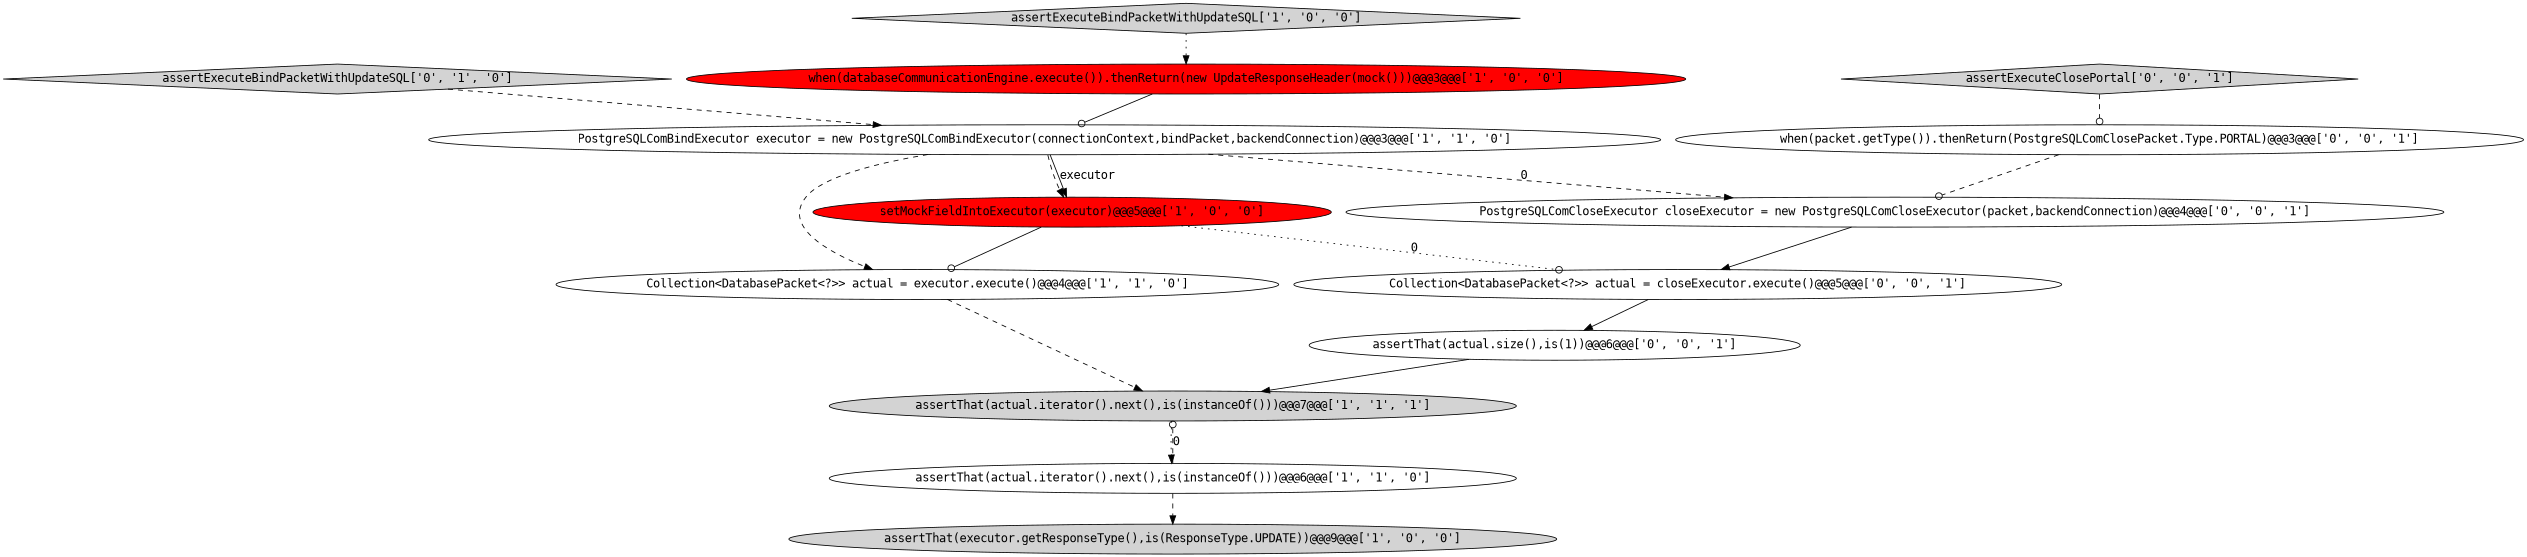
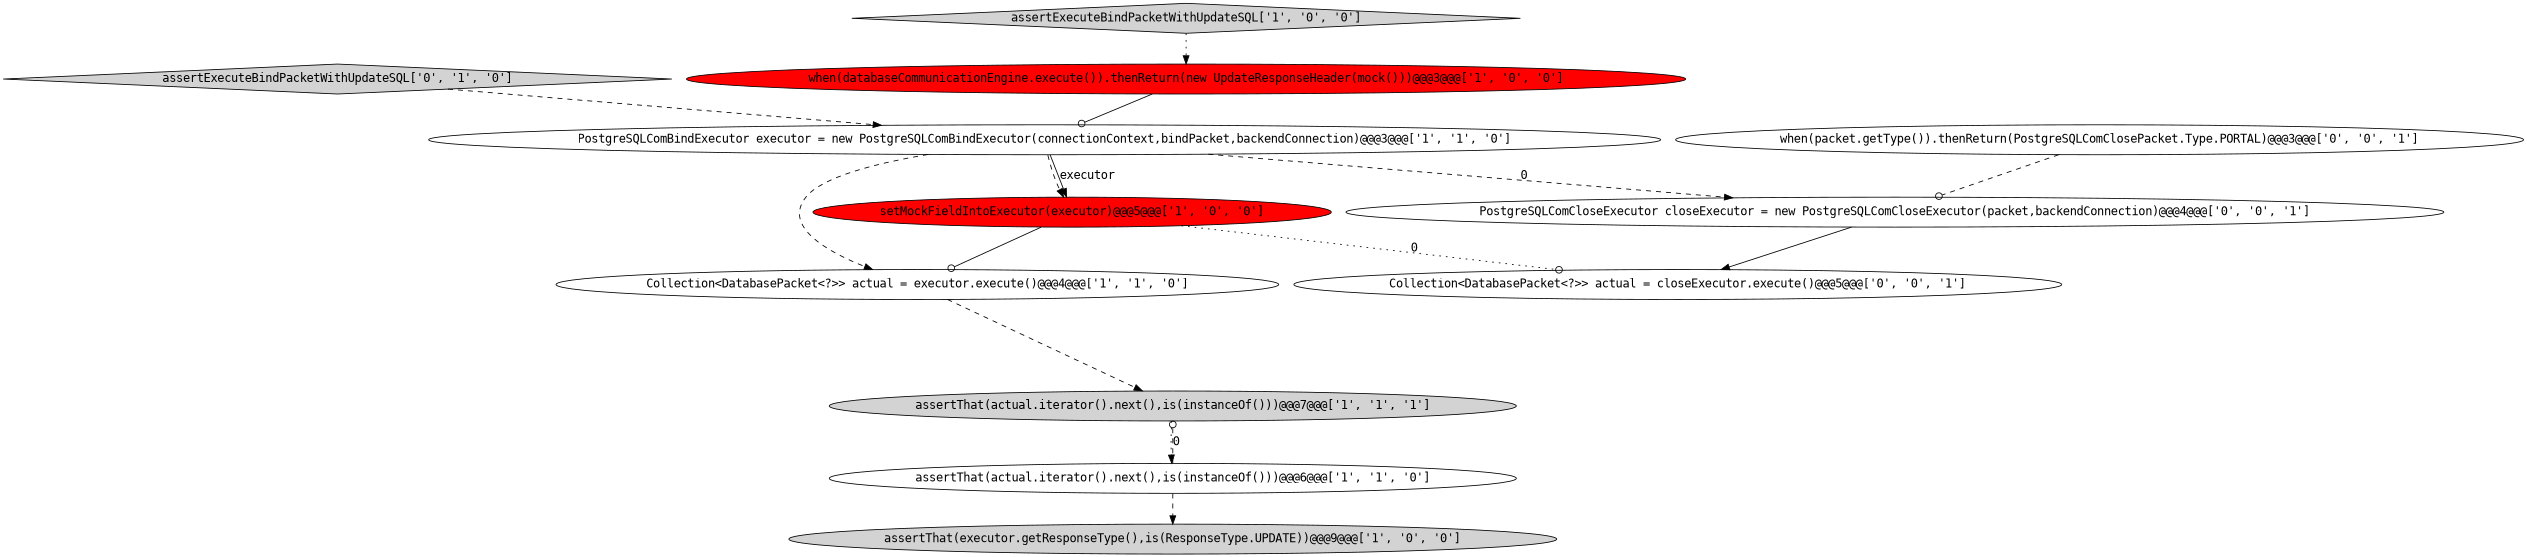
(2100, 79) -> none
(1555, 345) -> none
